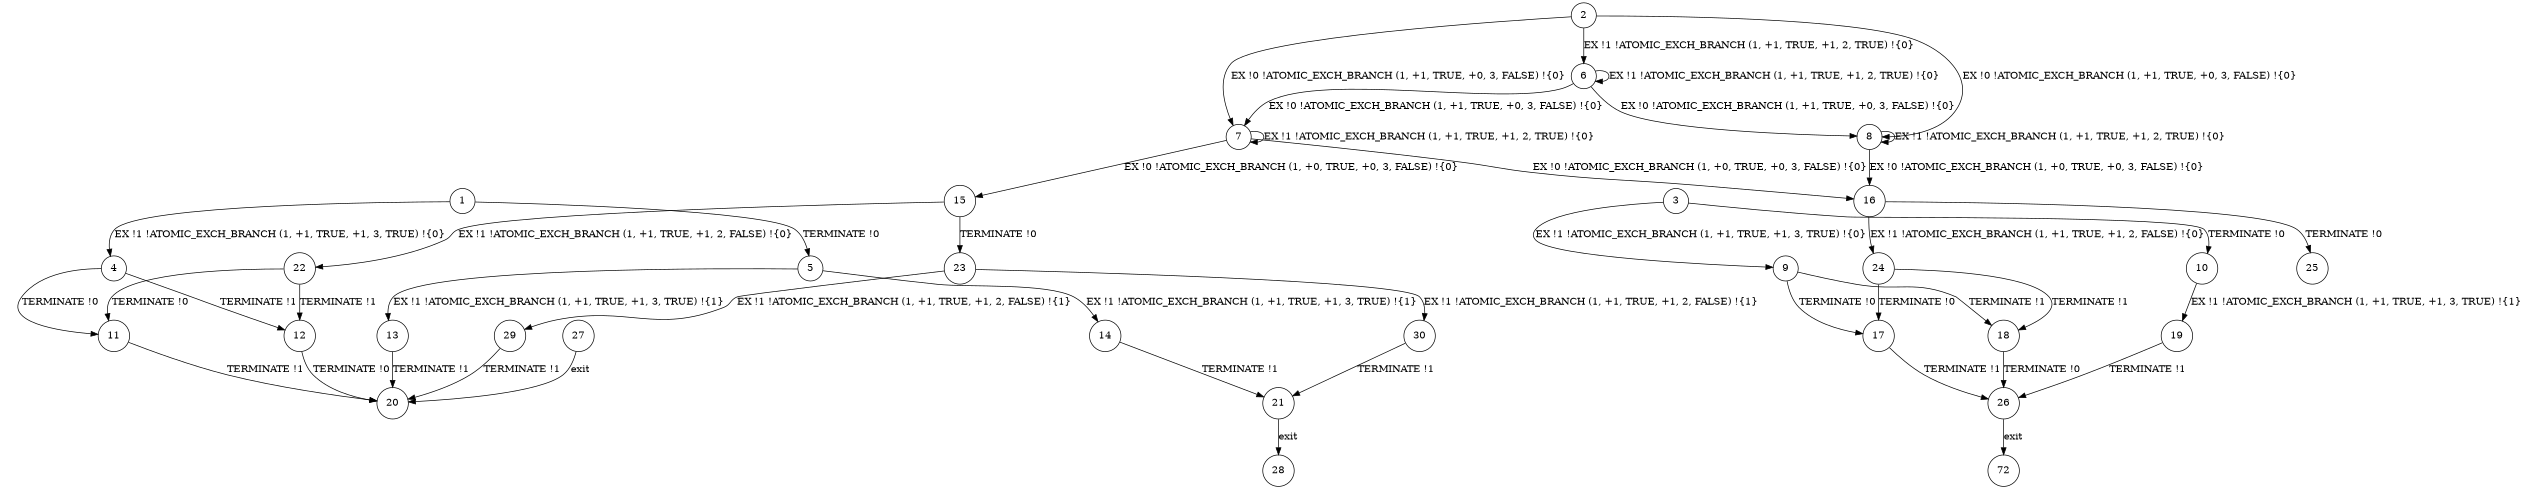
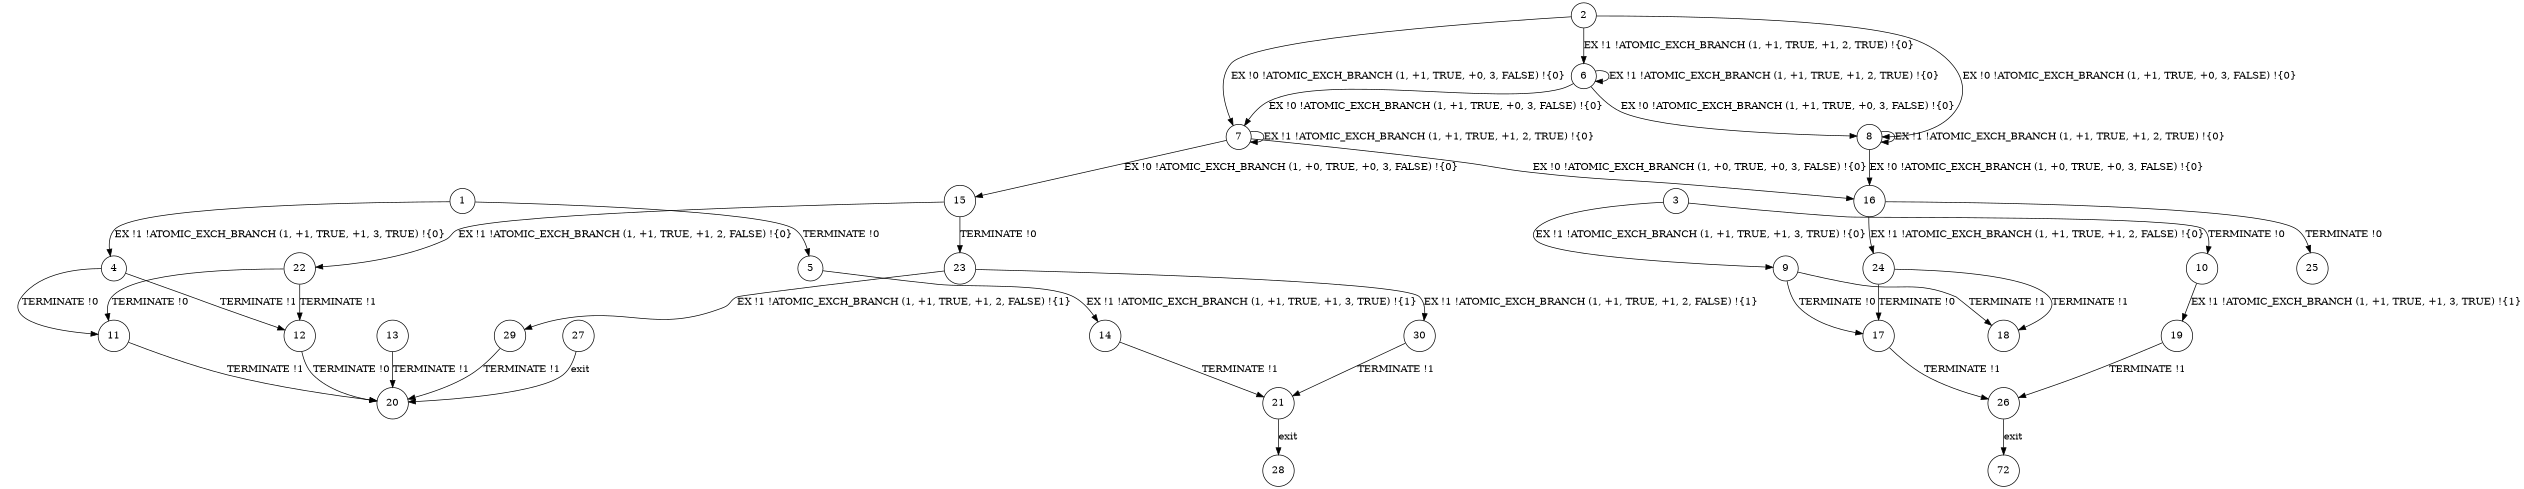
(585, 271) -> none
(2004, 366) -> none
